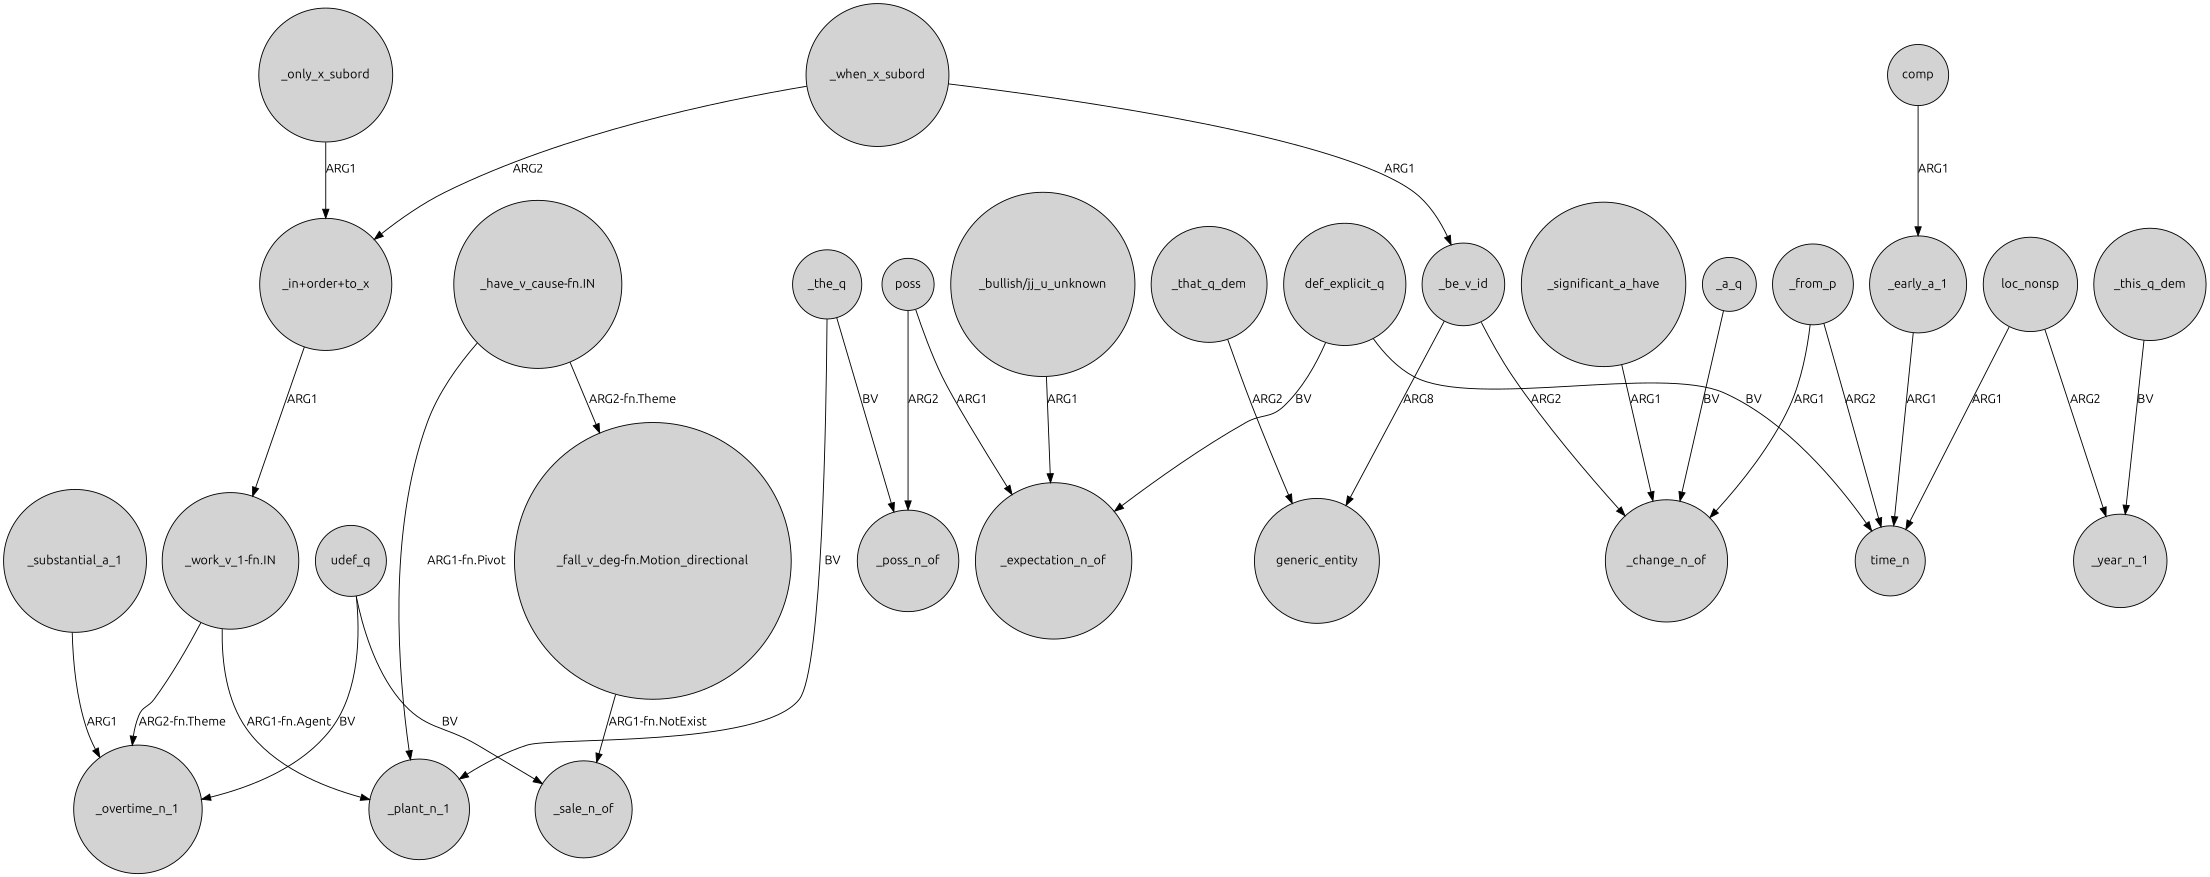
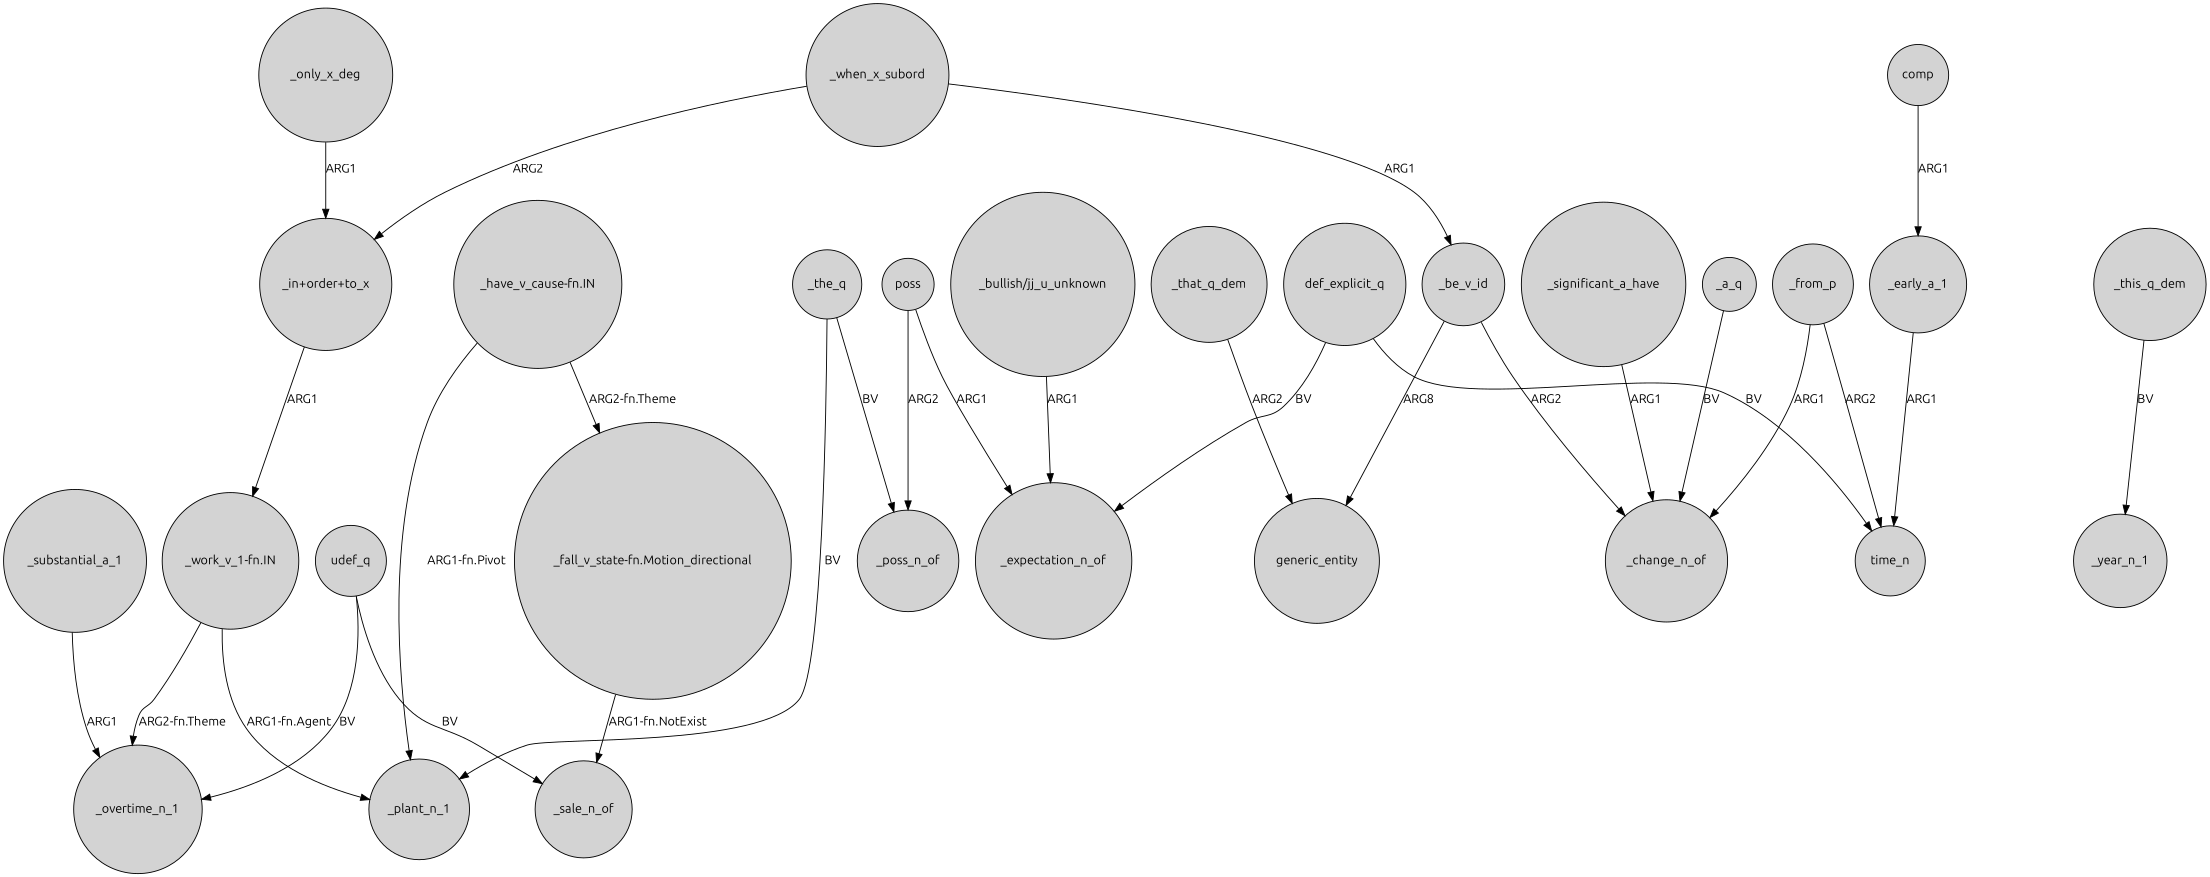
(326, 75) -> (326, 75)
(2030, 284) -> none
(653, 561) -> (653, 561)
